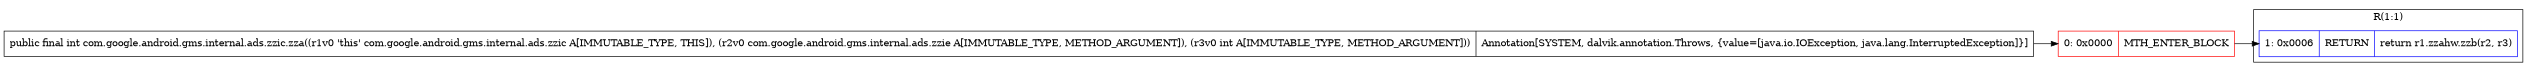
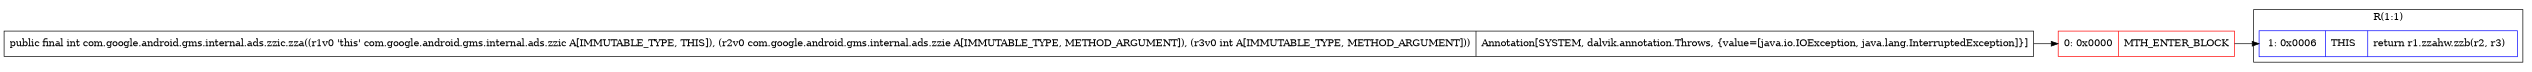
(2347, 43) -> (2343, 43)
